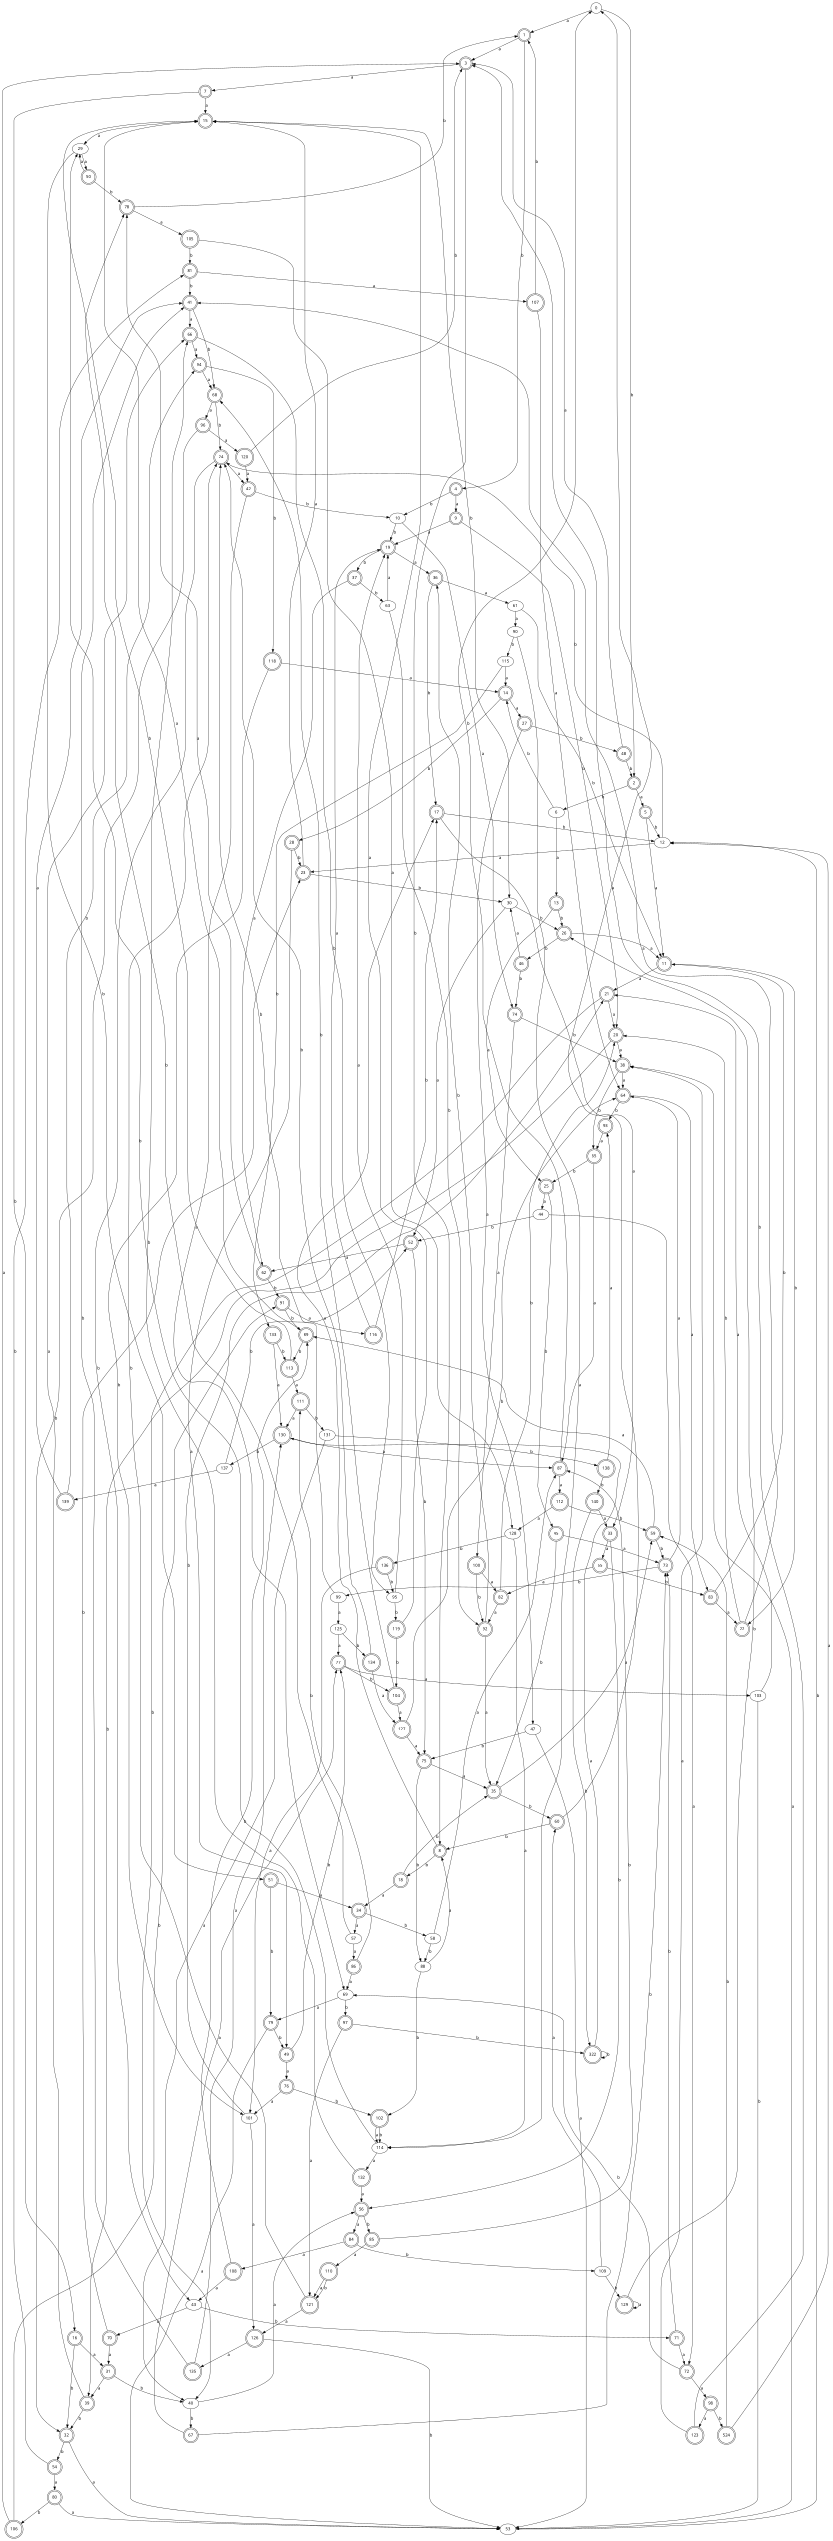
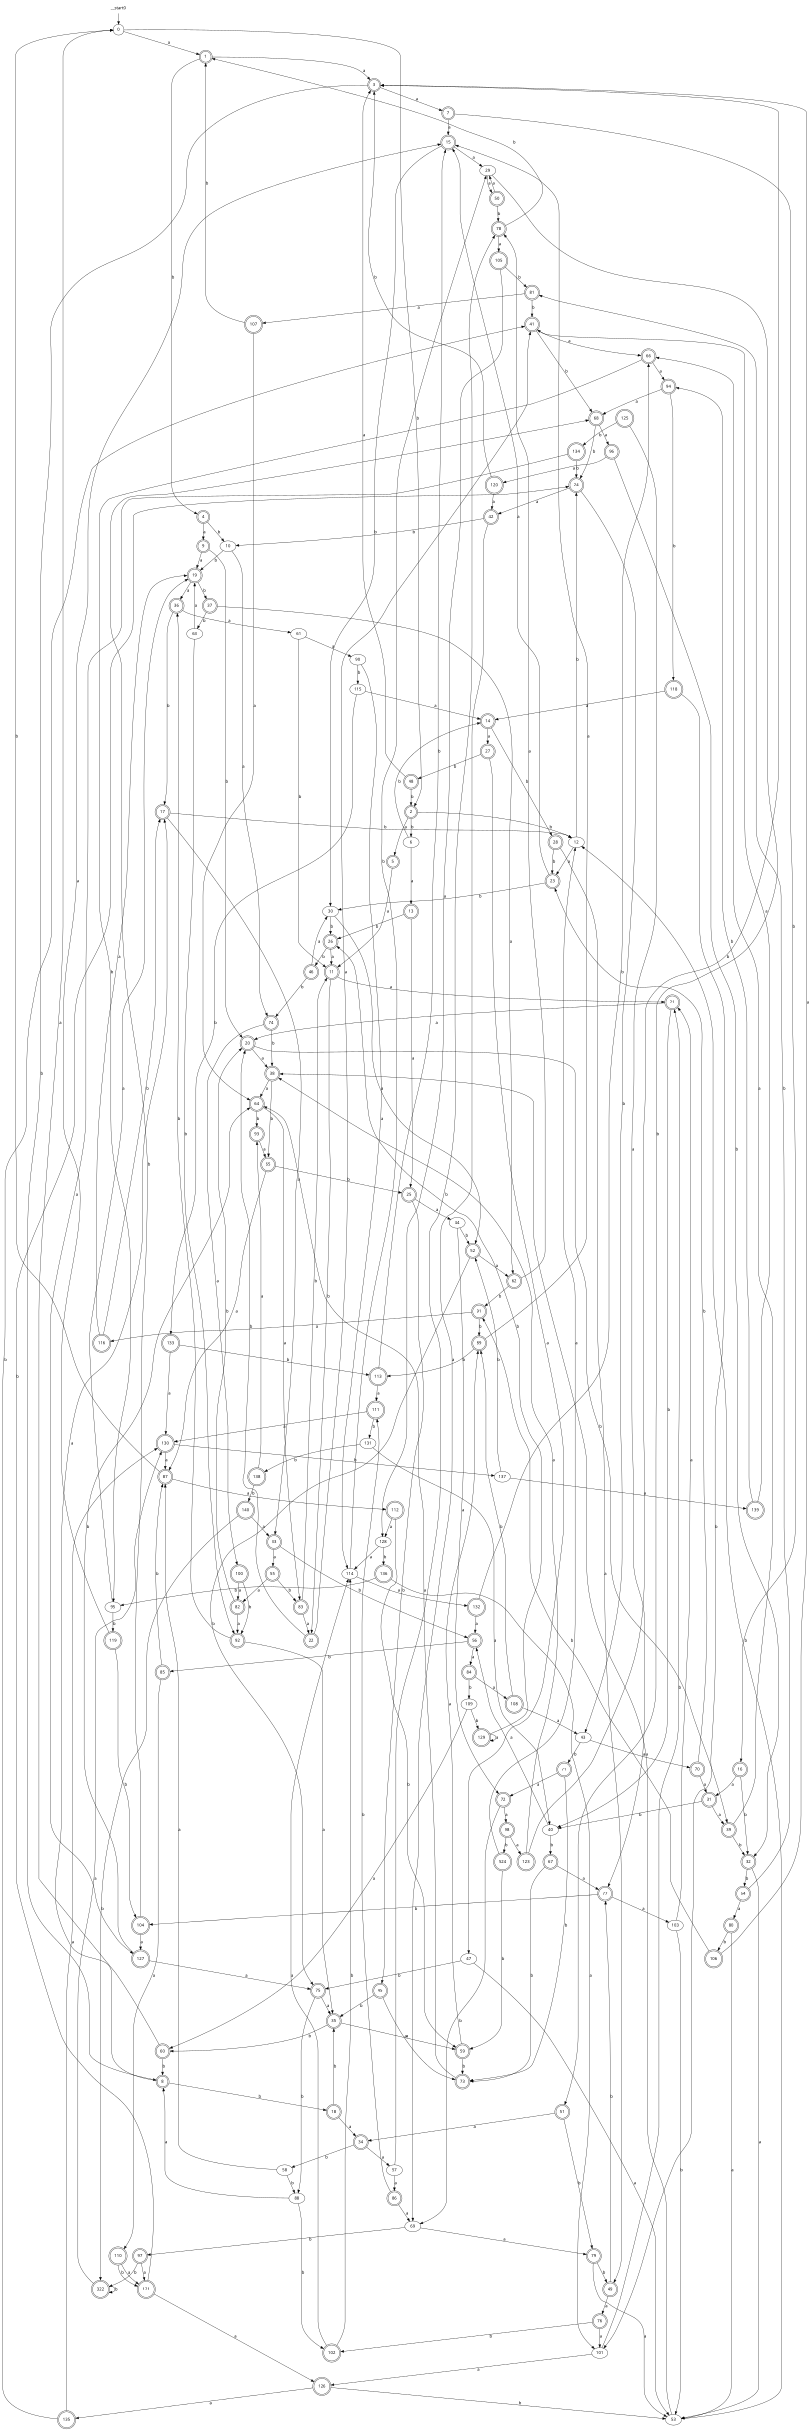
none -> (119, 8)
(653, 827) -> (494, 818)
(338, 1597) -> none
(338, 1629) -> (625, 418)
